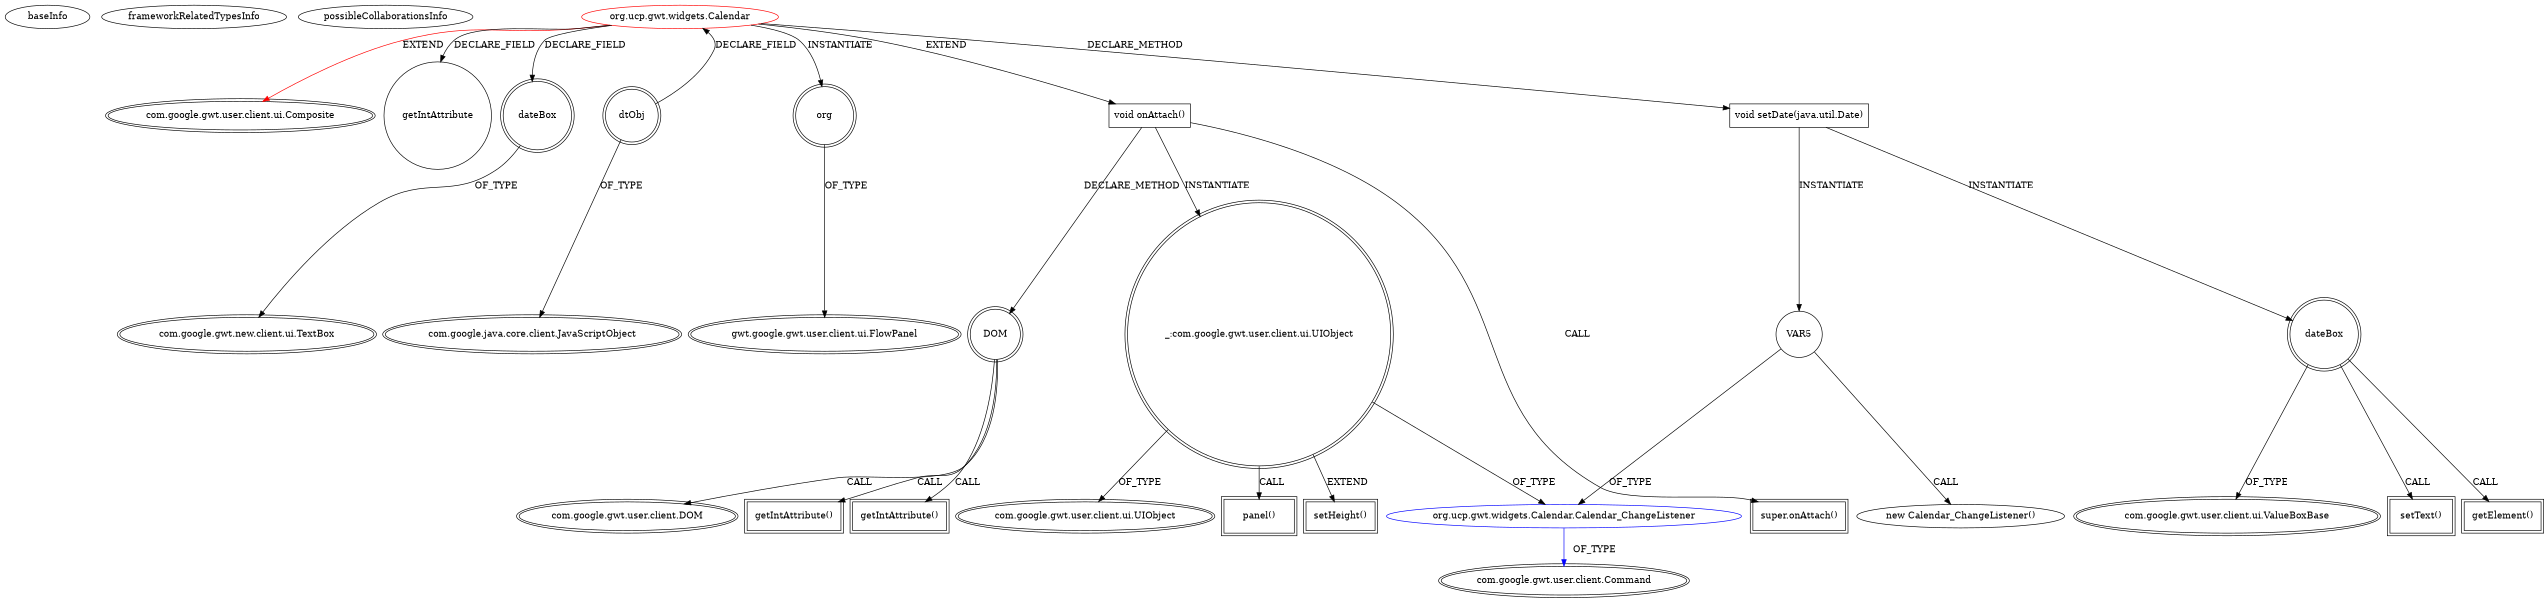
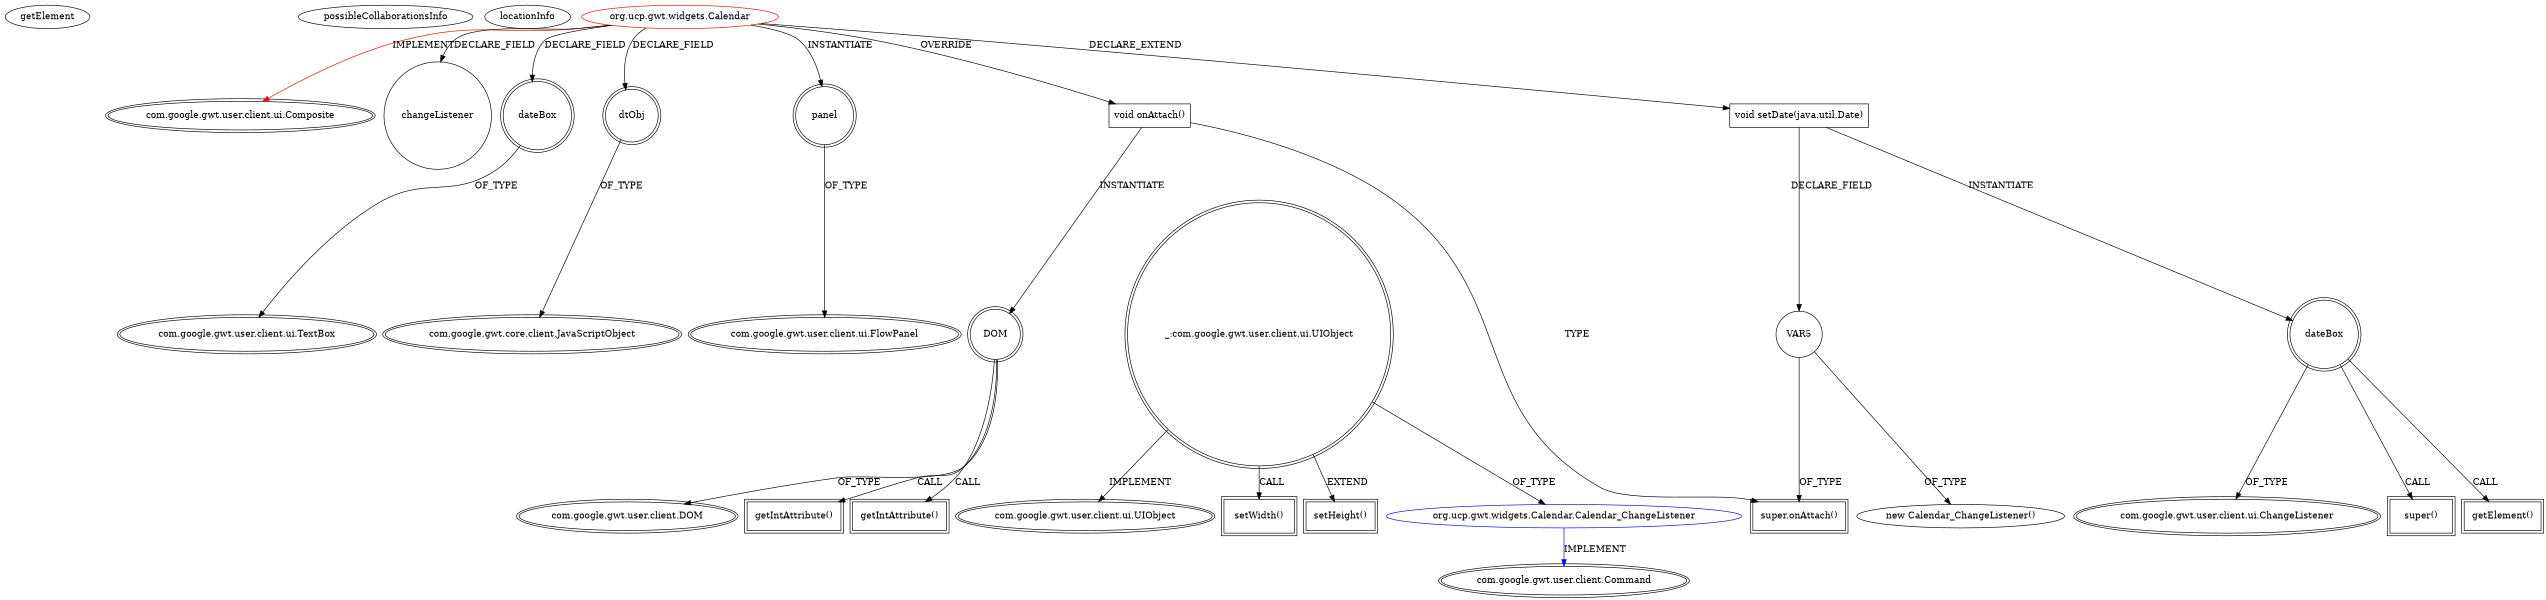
(48, 17) -> (48, 17)
(194, 17) -> none
none -> (528, 17)
(423, 45) -> (423, 45)
(946, 45) -> (946, 45)
(1135, 45) -> (1135, 45)
(696, 74) -> (627, 52)
(438, 116) -> (438, 116)
(825, 116) -> (825, 116)
(1176, 169) -> none
(1132, 186) -> (1132, 186)
(1832, 186) -> (1832, 186)
(247, 334) -> (247, 334)
(532, 334) -> (532, 334)
(825, 334) -> (825, 334)
(1577, 334) -> (1577, 334)
(1682, 425) -> (1799, 426)
(860, 483) -> (860, 483)
(1140, 483) -> (1140, 483)
(1946, 483) -> (1946, 483)
(1259, 516) -> (1259, 516)
(2227, 516) -> (2227, 516)
(2421, 516) -> (2421, 516)
(1595, 550) -> (1595, 550)
